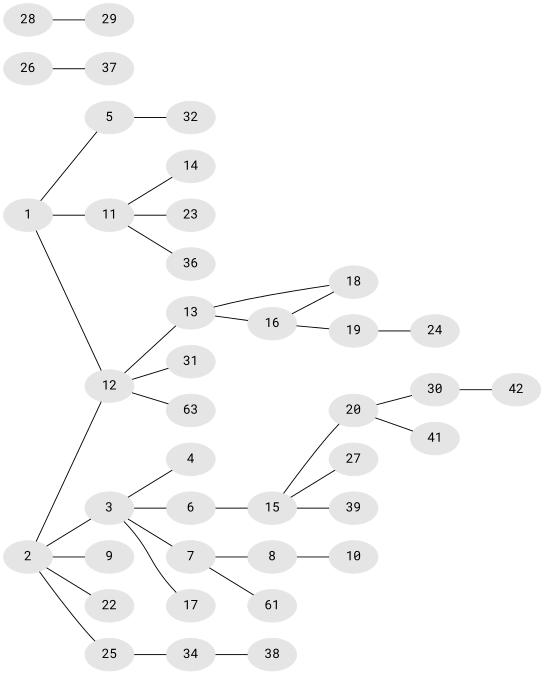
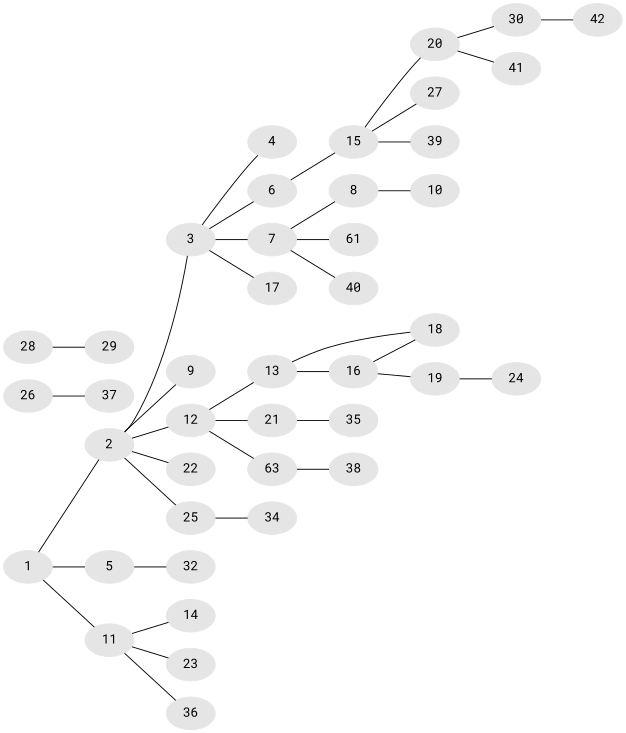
none -> (354, 288)
(69, 301) -> (69, 506)
(191, 362) -> (272, 420)
none -> (354, 420)
(232, 655) -> (313, 469)
